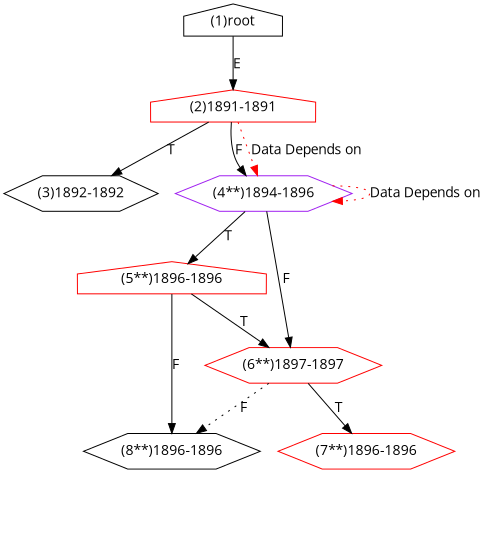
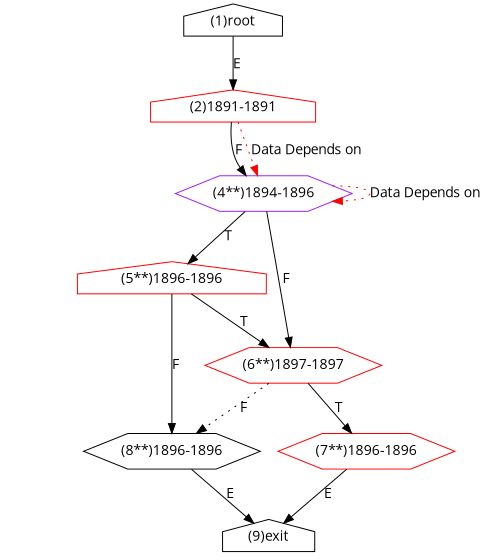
(81, 194) -> none
none -> (269, 537)
